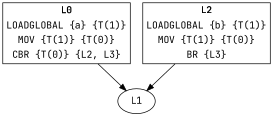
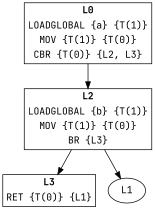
(110, 75) -> (88, 73)
none -> (49, 191)
